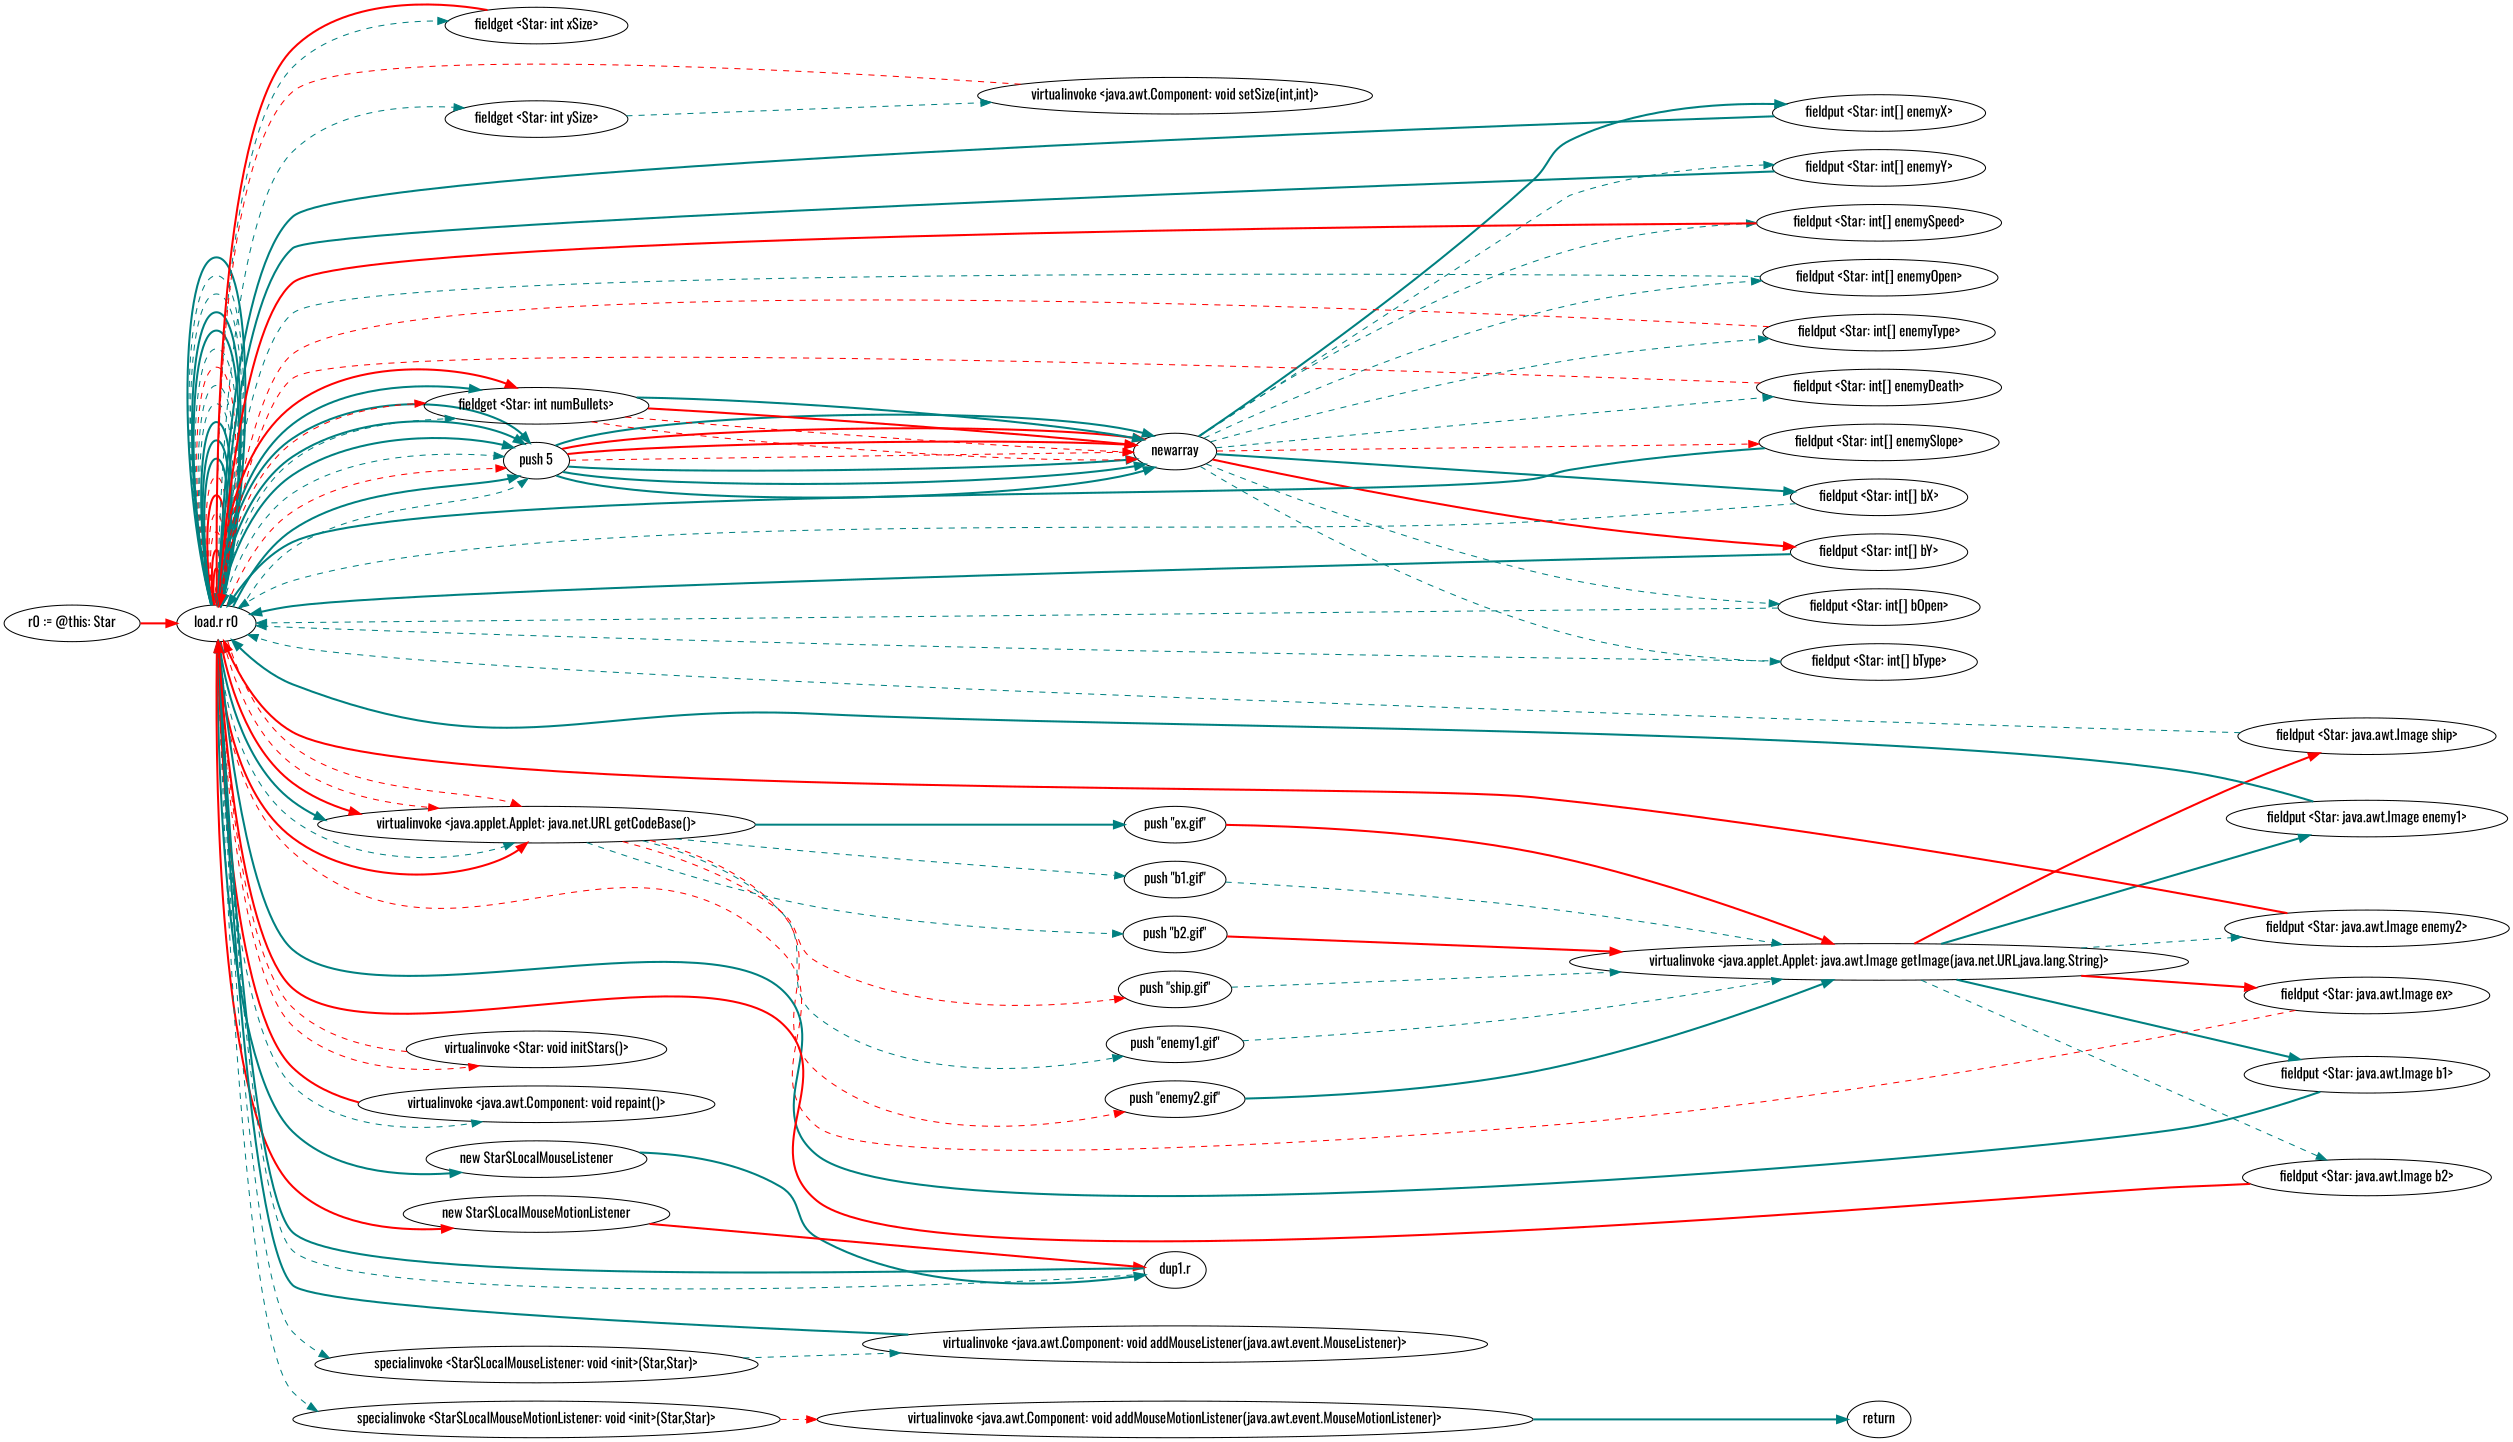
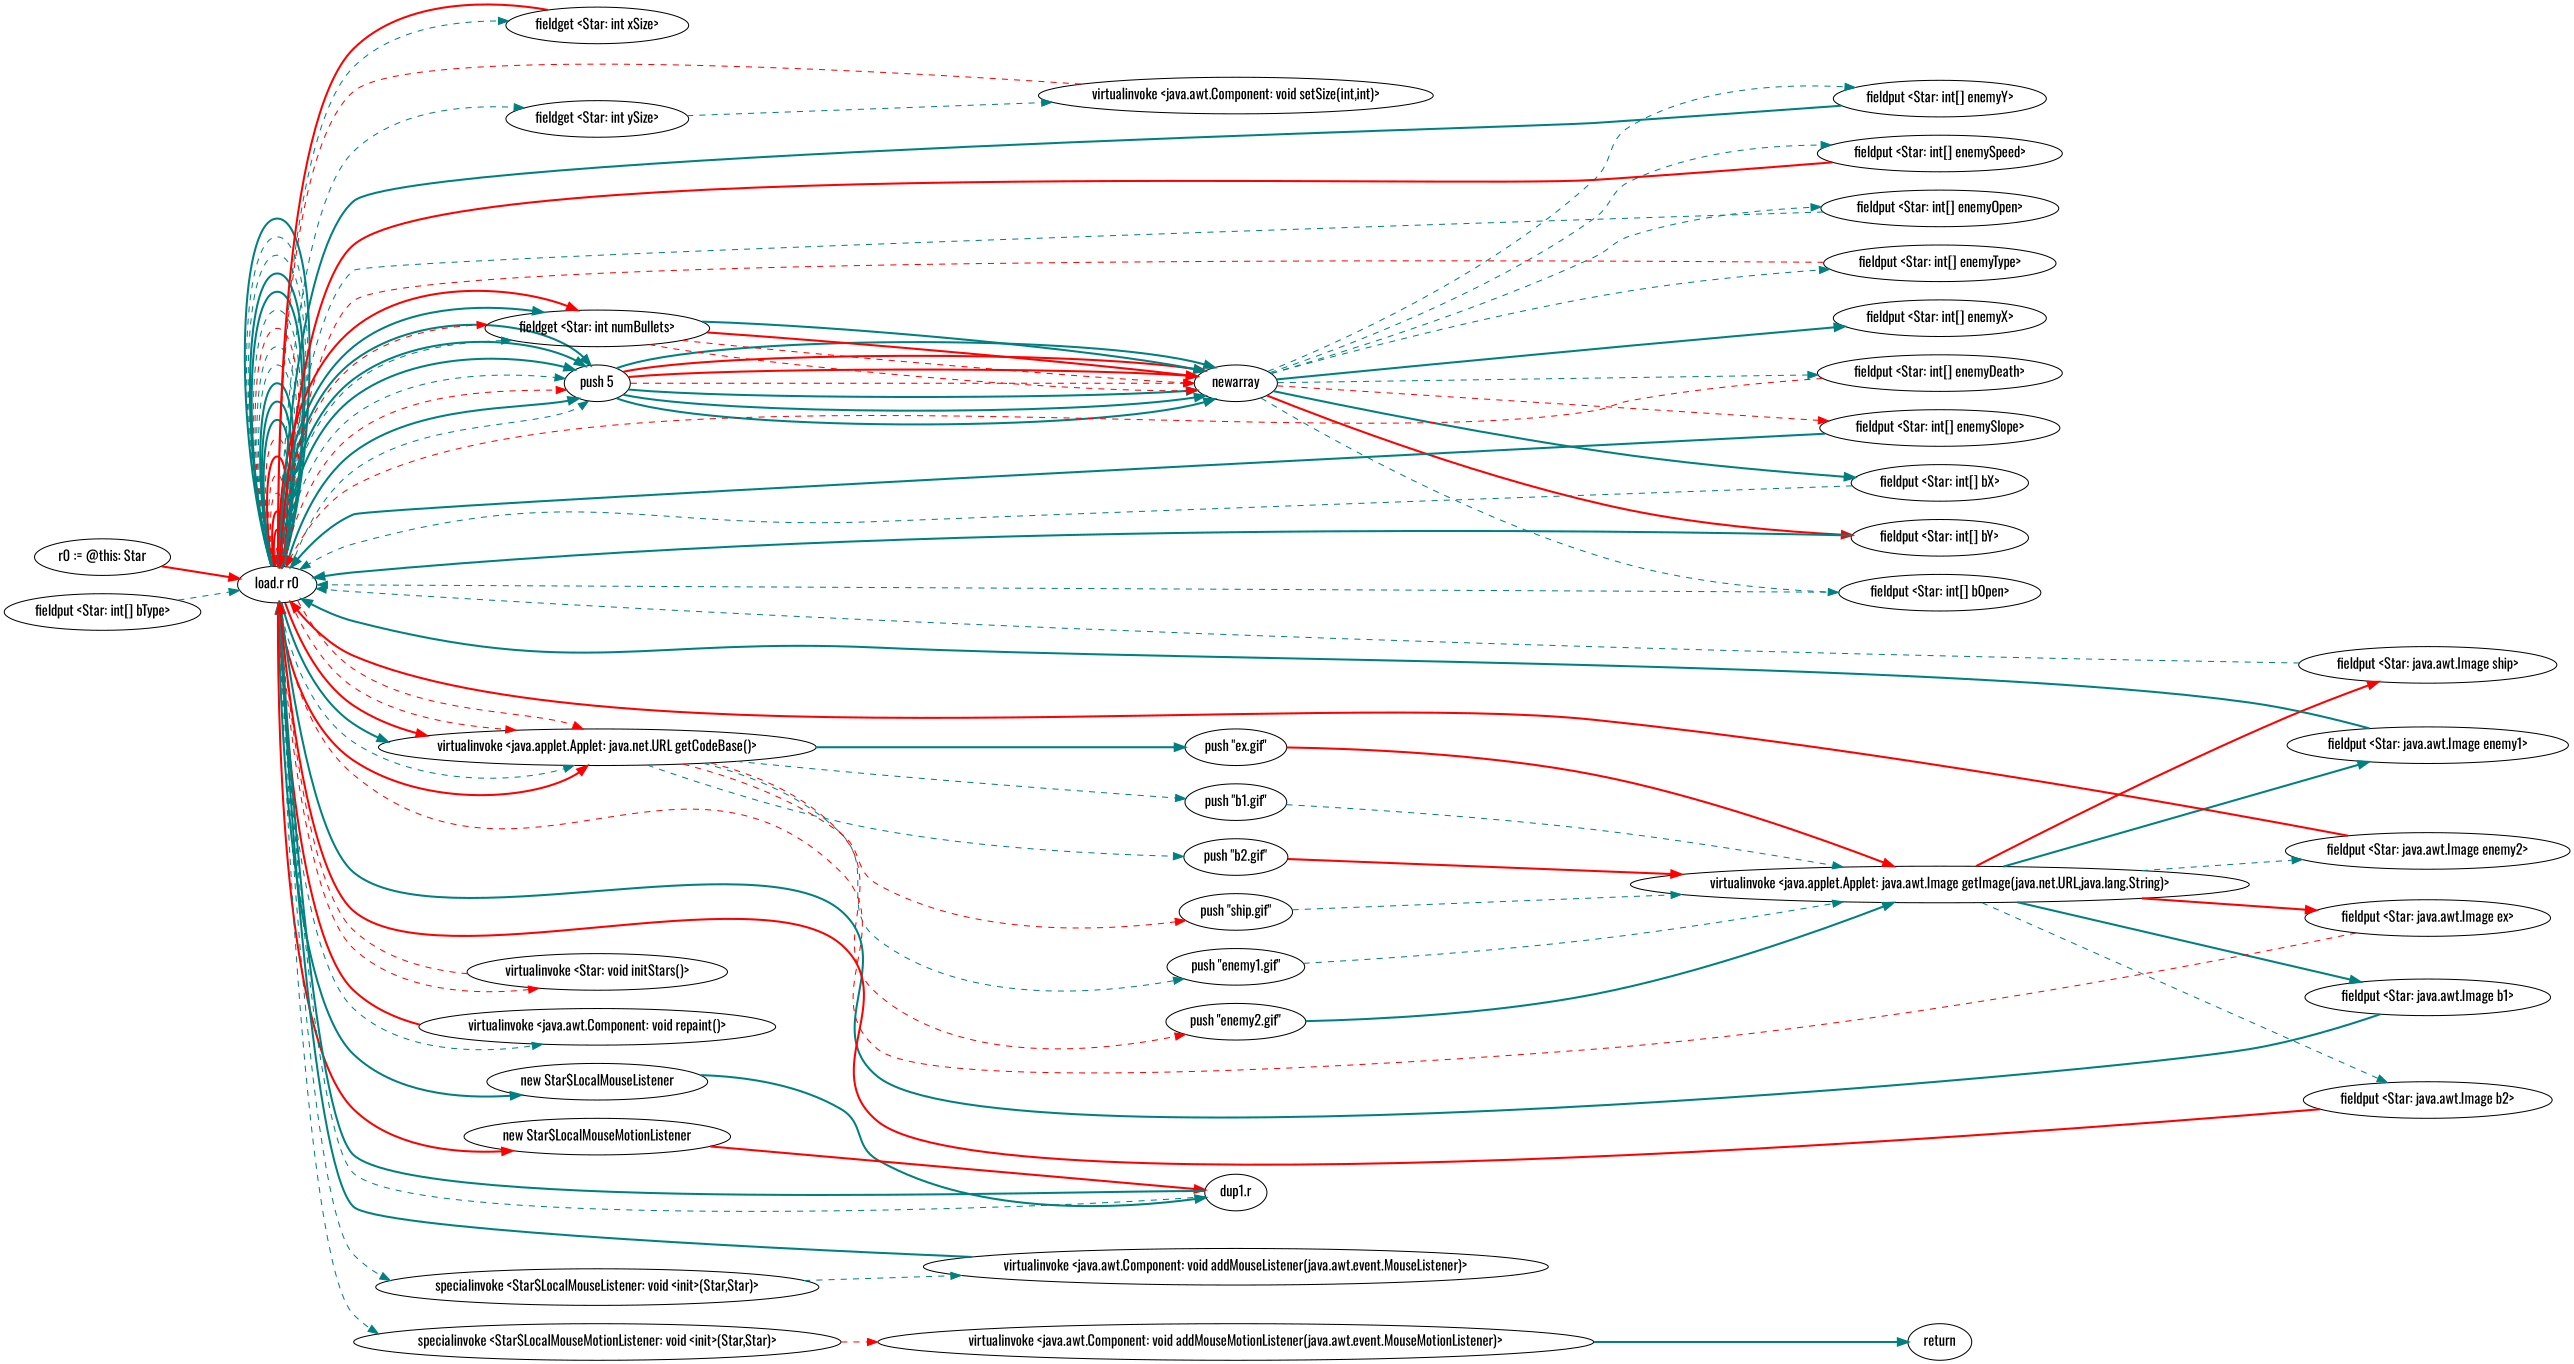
(837, 158) -> none
(1473, 602) -> none
